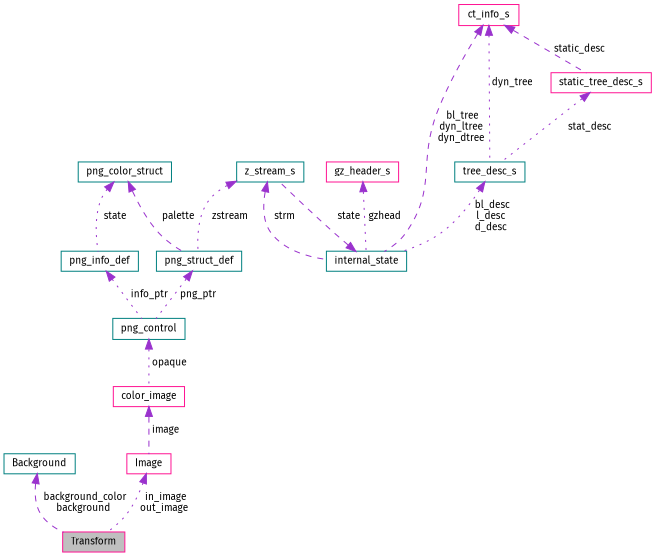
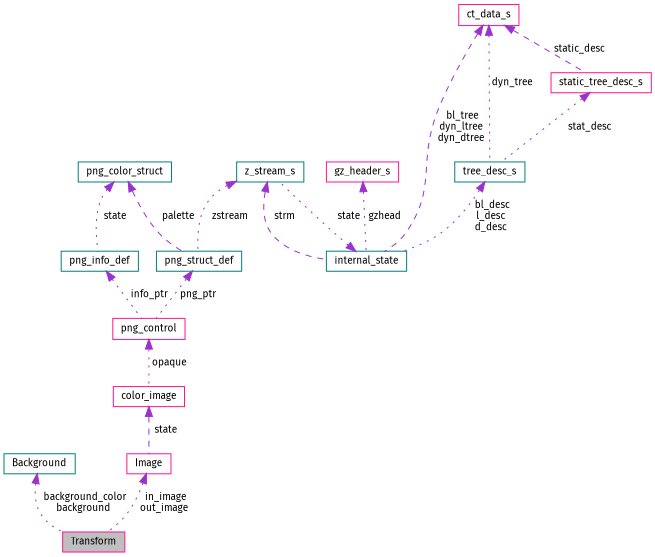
(489, 15) -> (489, 15)
(313, 214) -> (313, 214)
(149, 329) -> (149, 329)
(164, 430) -> (164, 430)
(40, 513) -> (40, 513)
